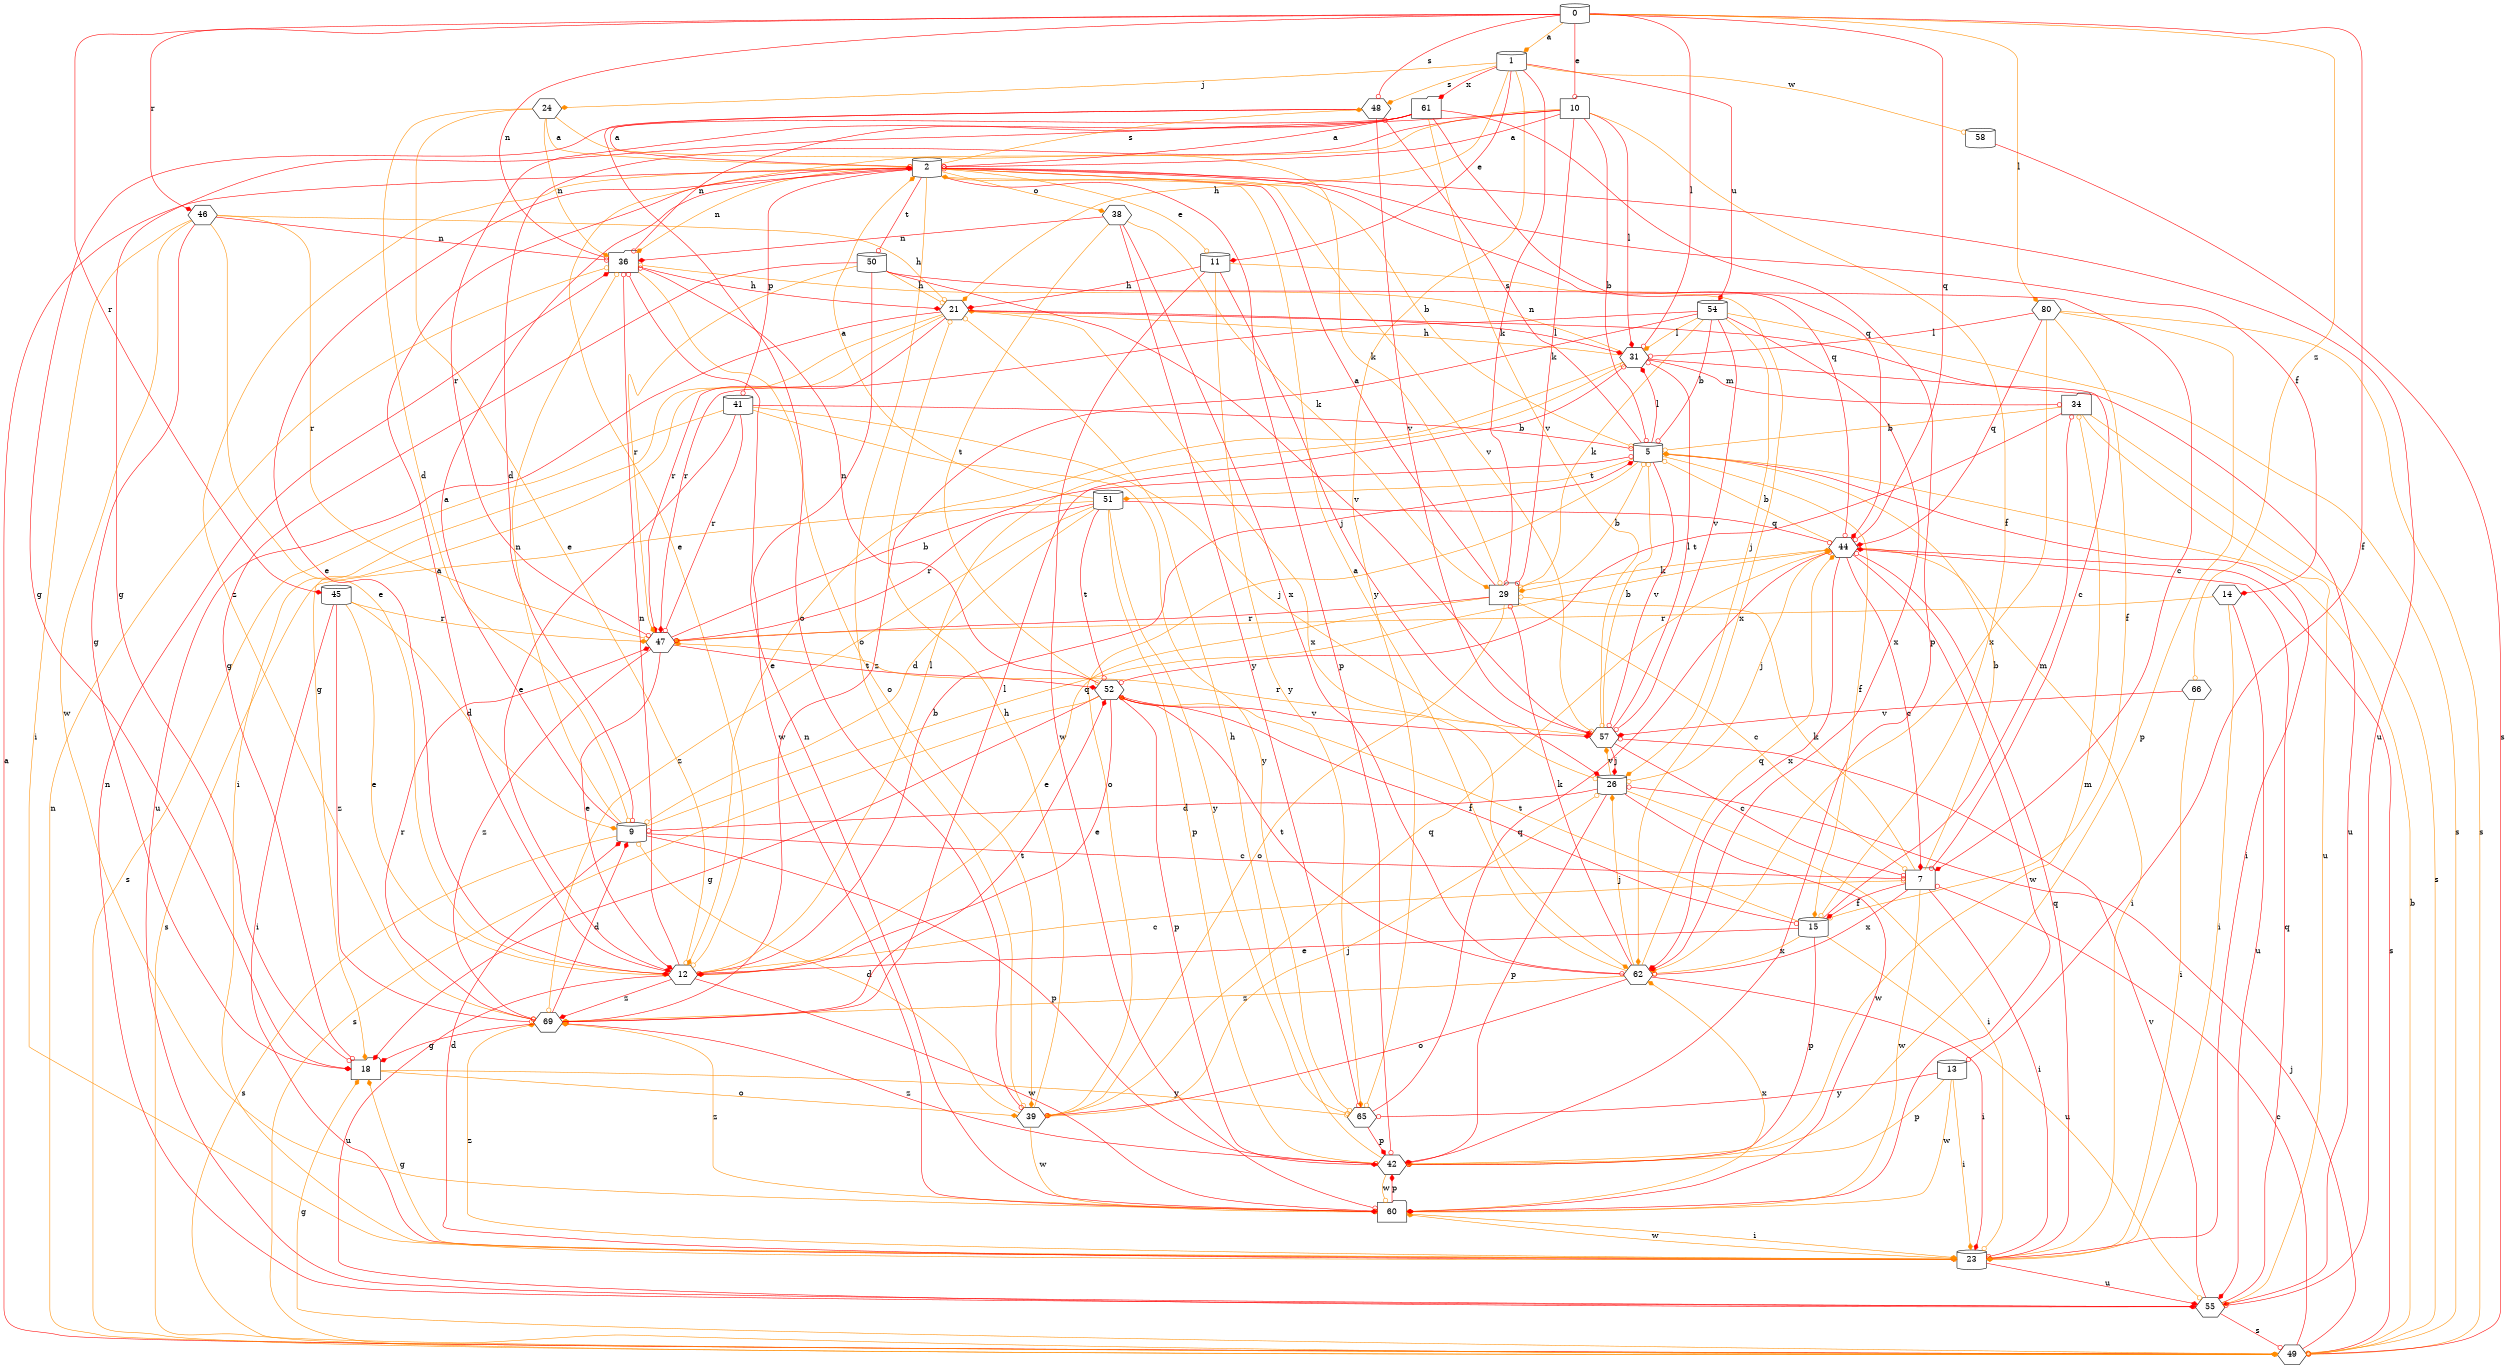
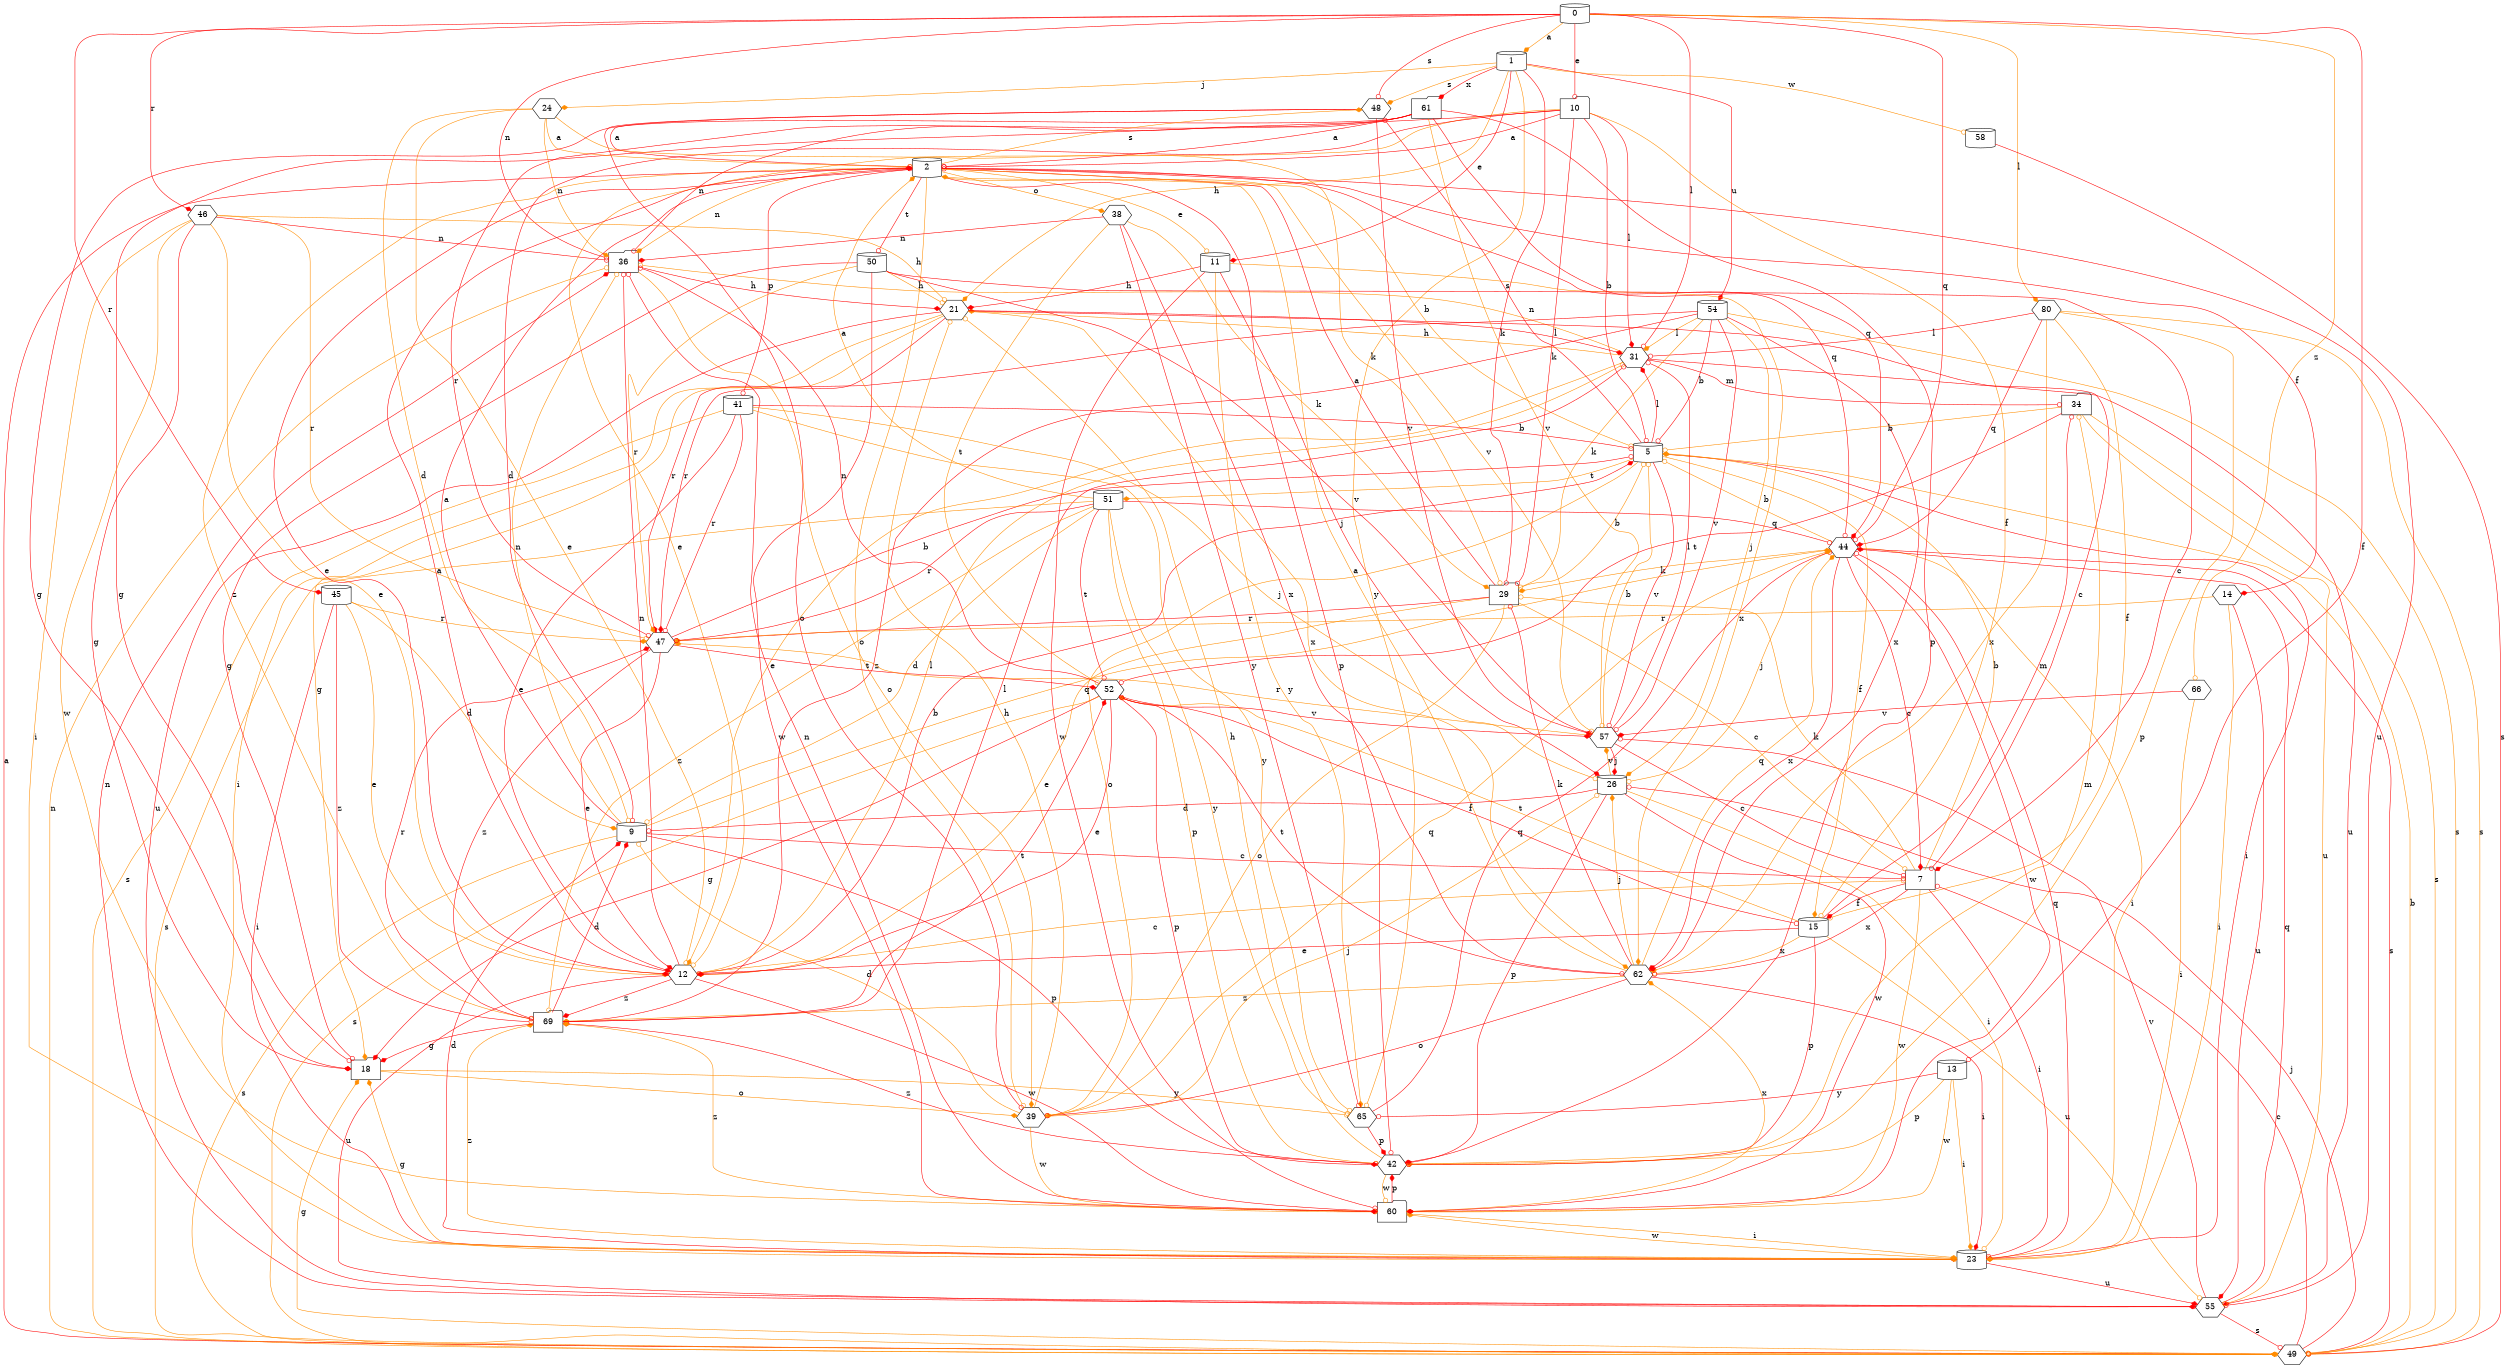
(548, 1022) -> (548, 1022)
